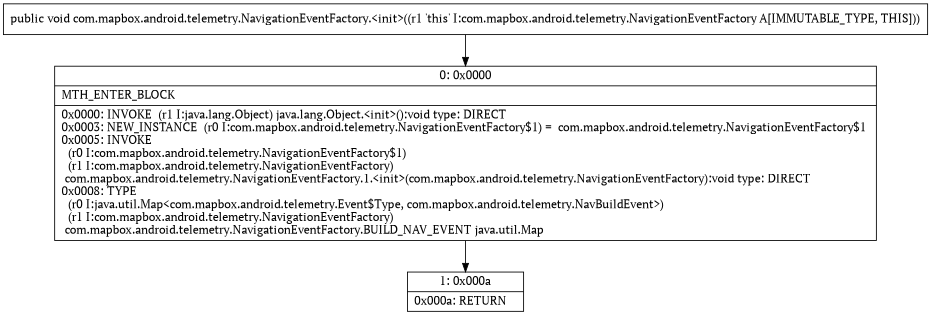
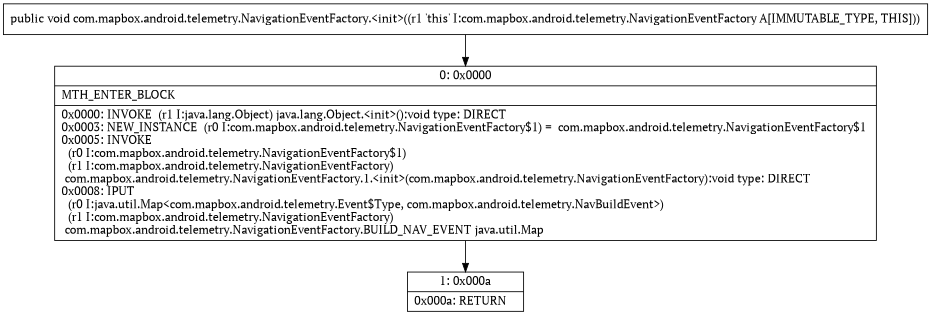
(102, 192) -> (102, 192)
